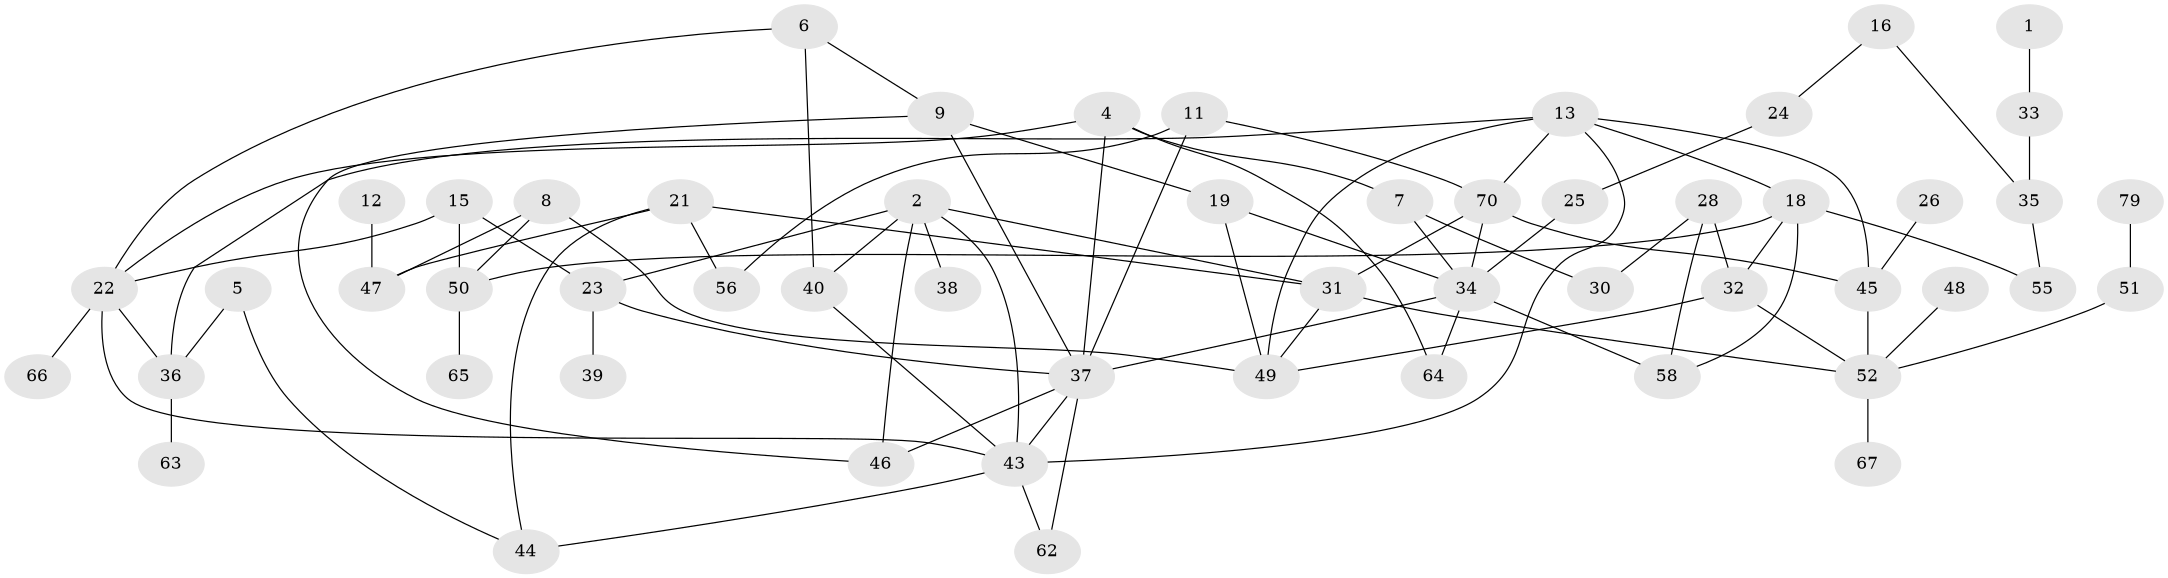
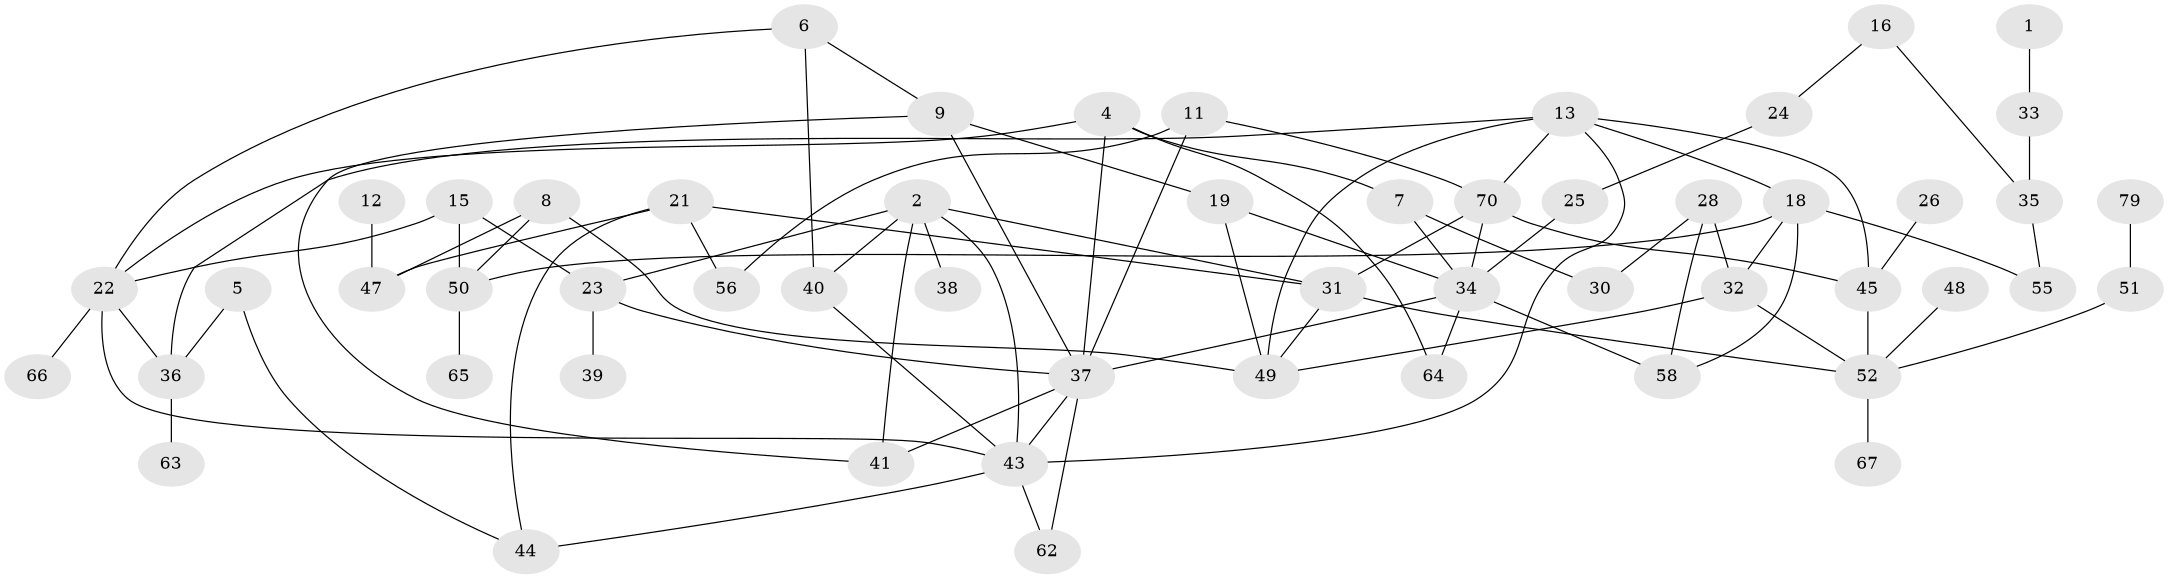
(881, 464) -> (881, 464)
